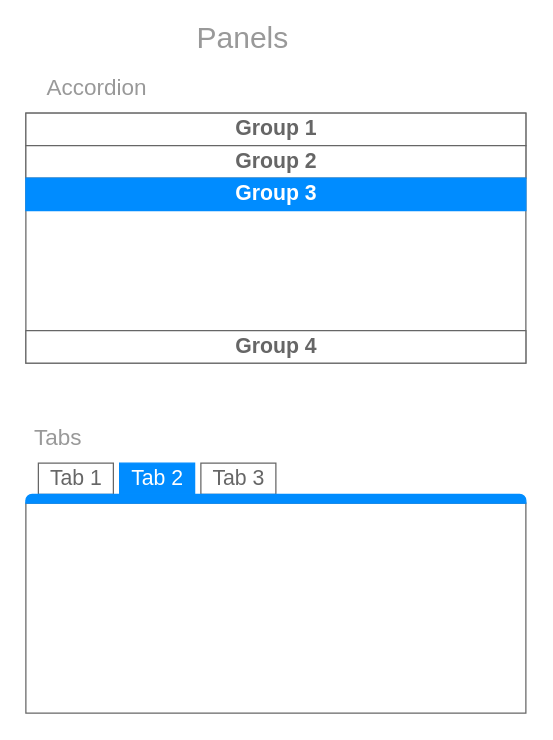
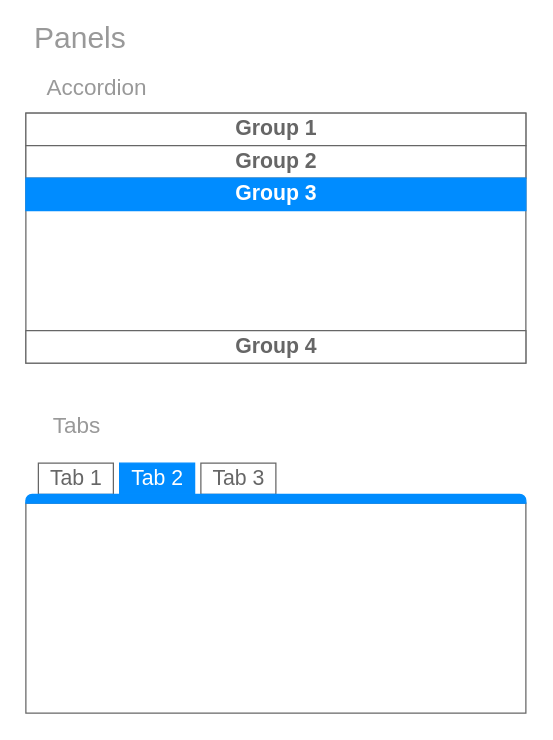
(313, 38) -> (151, 38)
(151, 438) -> (169, 426)
